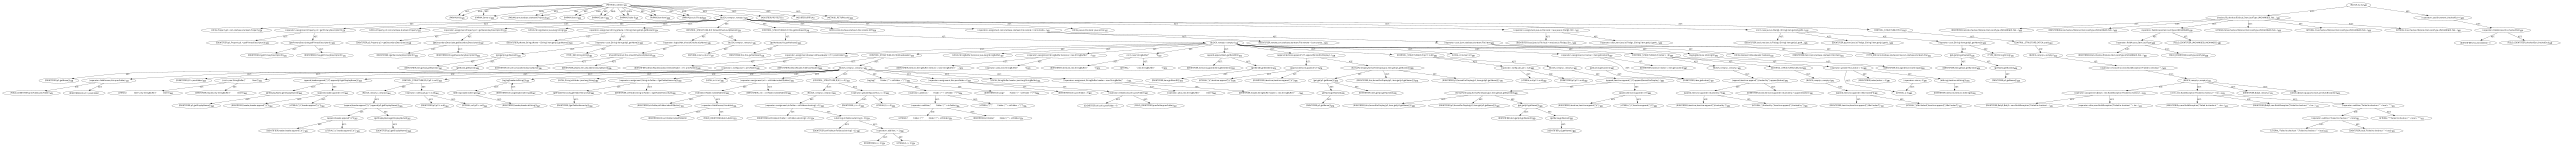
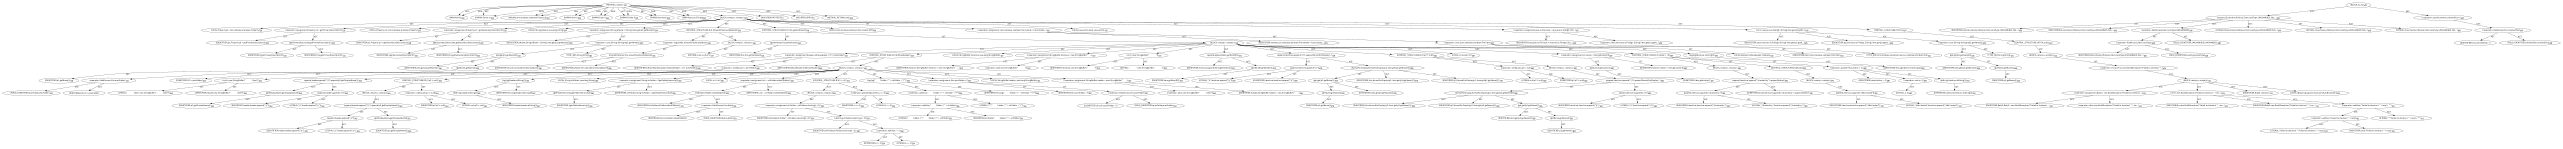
(1639, 73) -> (1594, 61)
(1863, 87) -> (1882, 74)
(511, 88) -> (516, 86)
